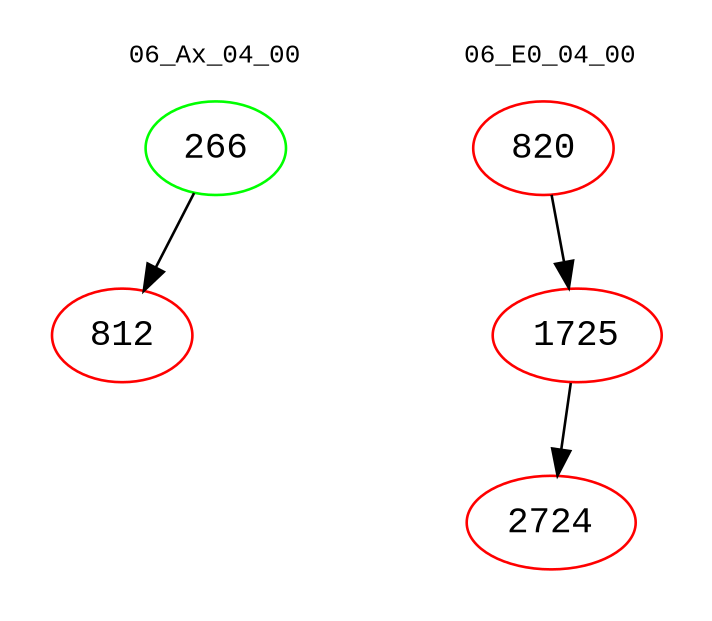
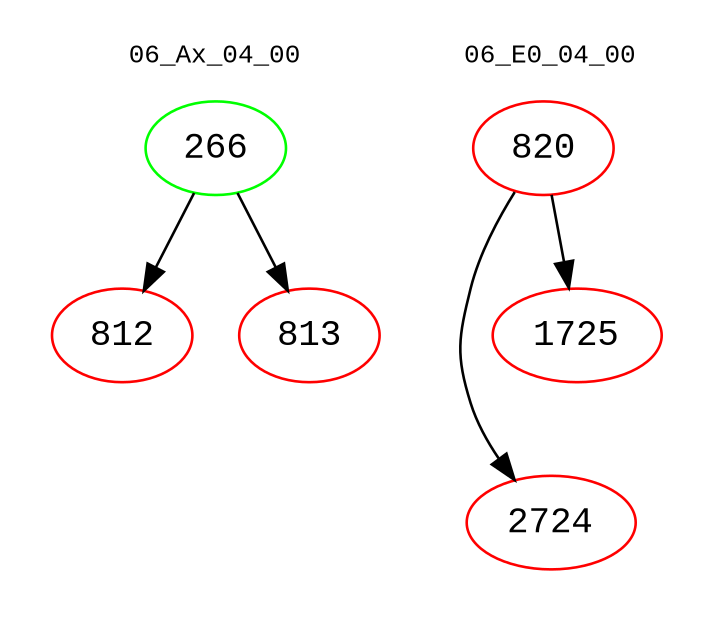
none -> (309, 335)
(566, 416) -> (463, 324)
